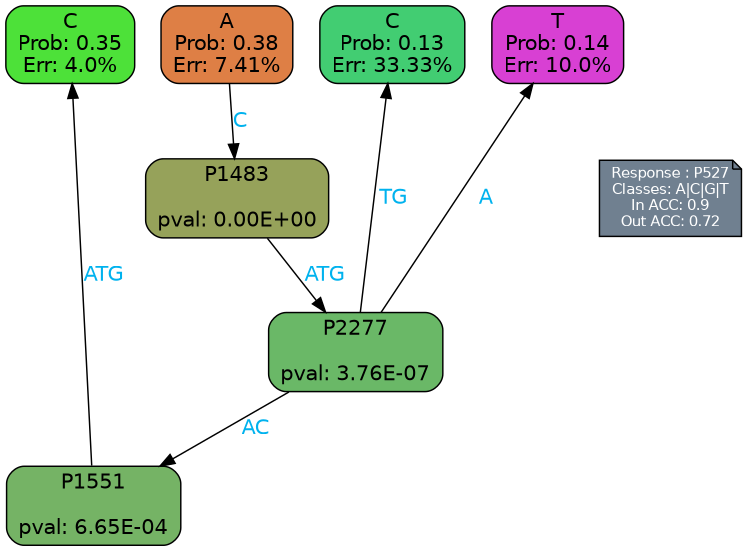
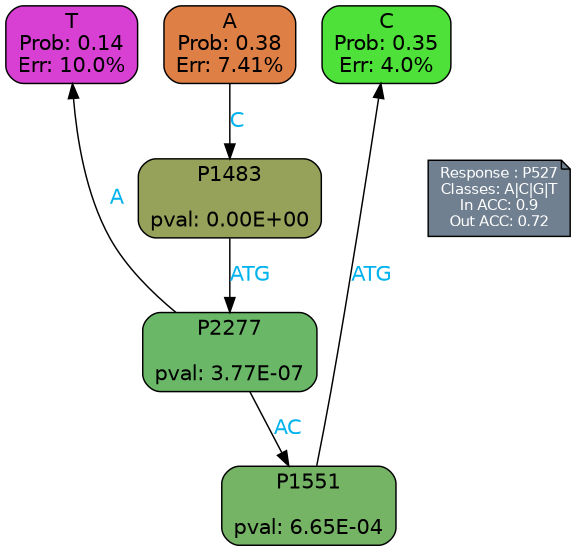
(392, 45) -> none
(356, 352) -> (230, 352)
